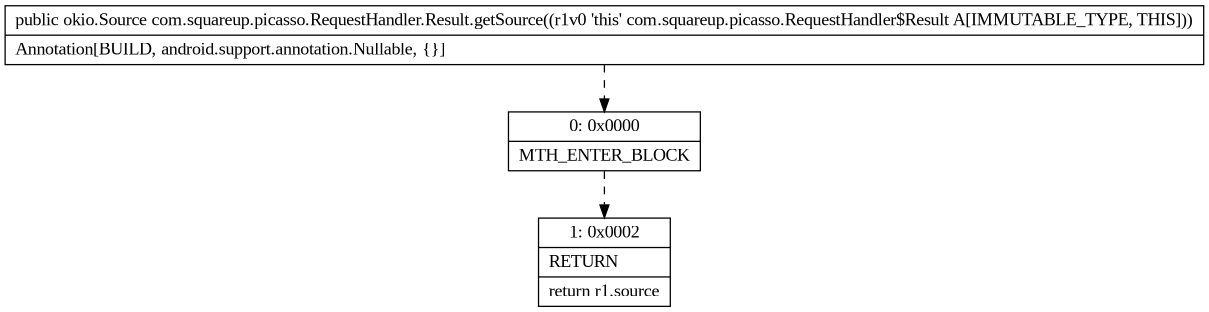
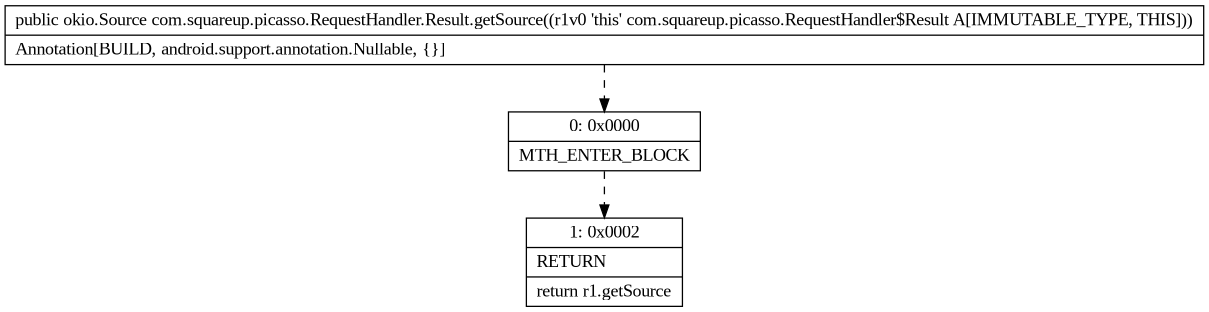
(604, 291) -> (604, 291)
